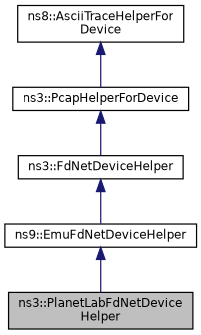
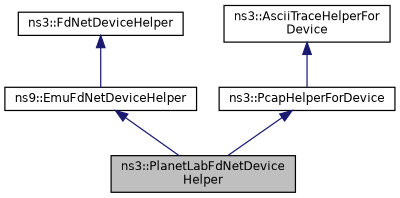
(101, 24) -> (307, 24)
(101, 139) -> (255, 137)
